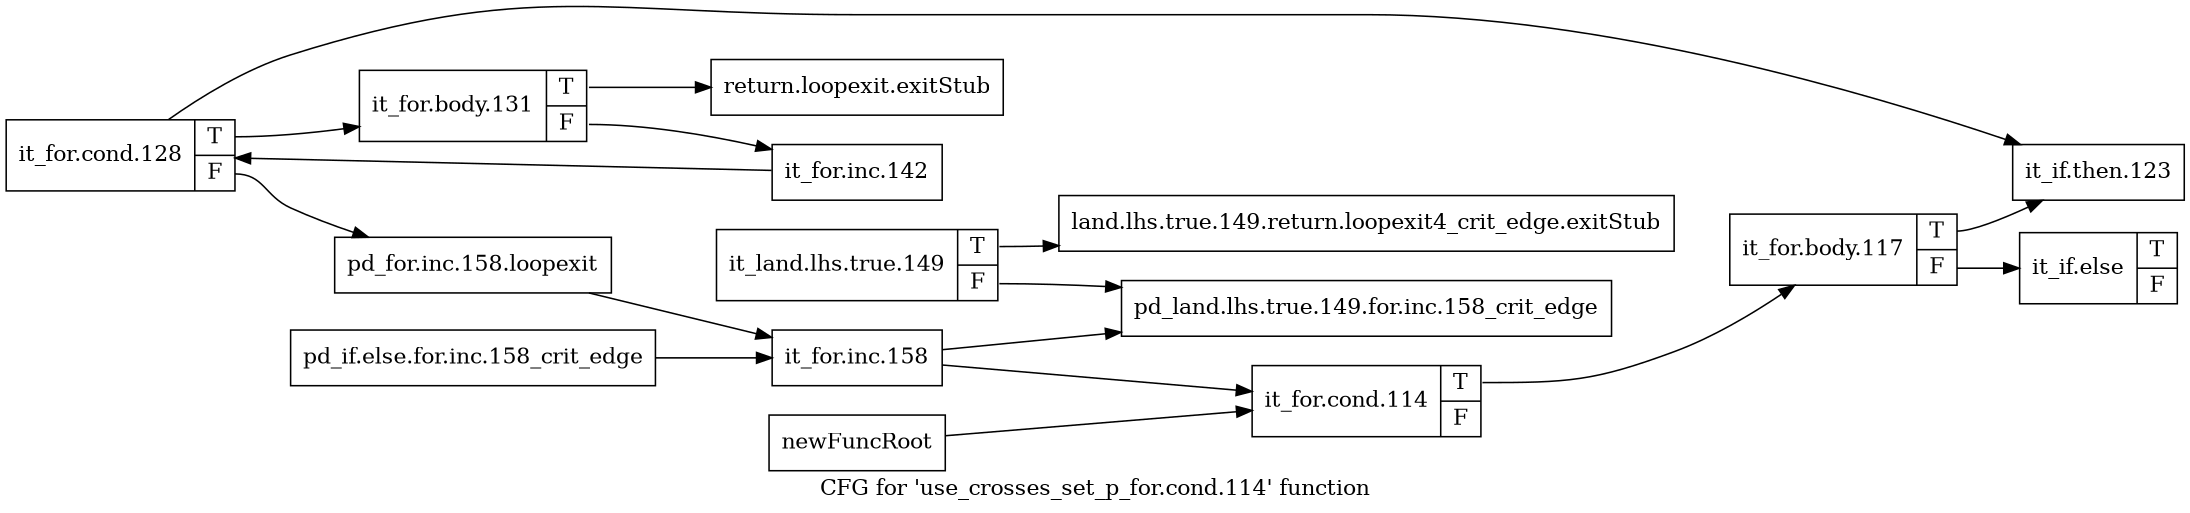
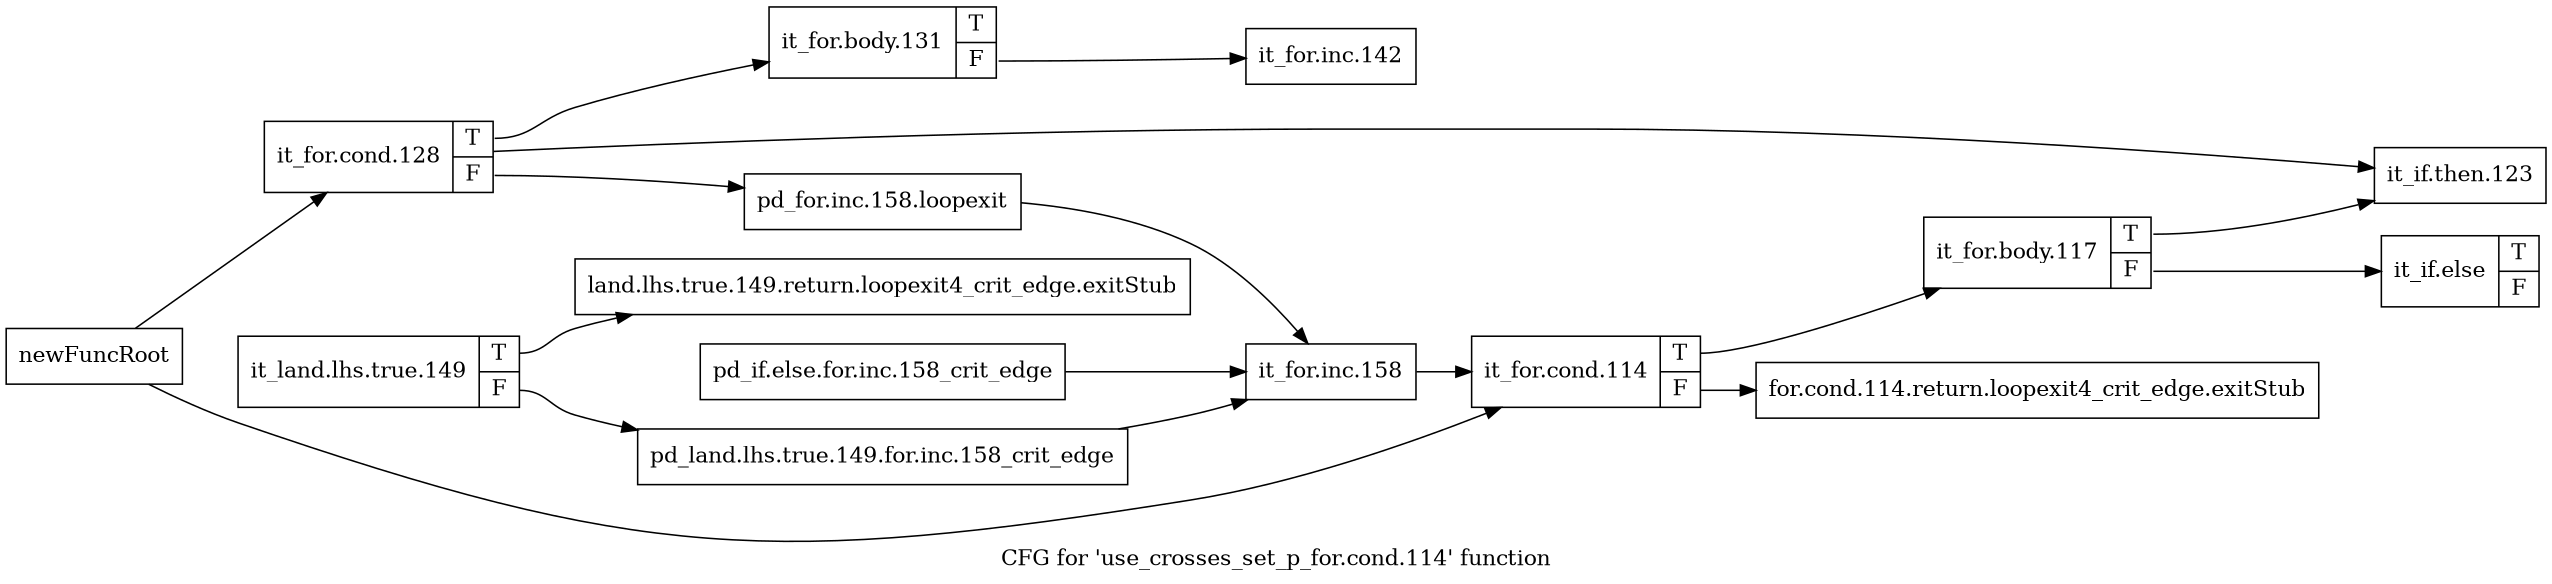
(857, 87) -> none
(511, 164) -> (225, 265)
(1024, 342) -> (1176, 418)
none -> (2037, 390)
